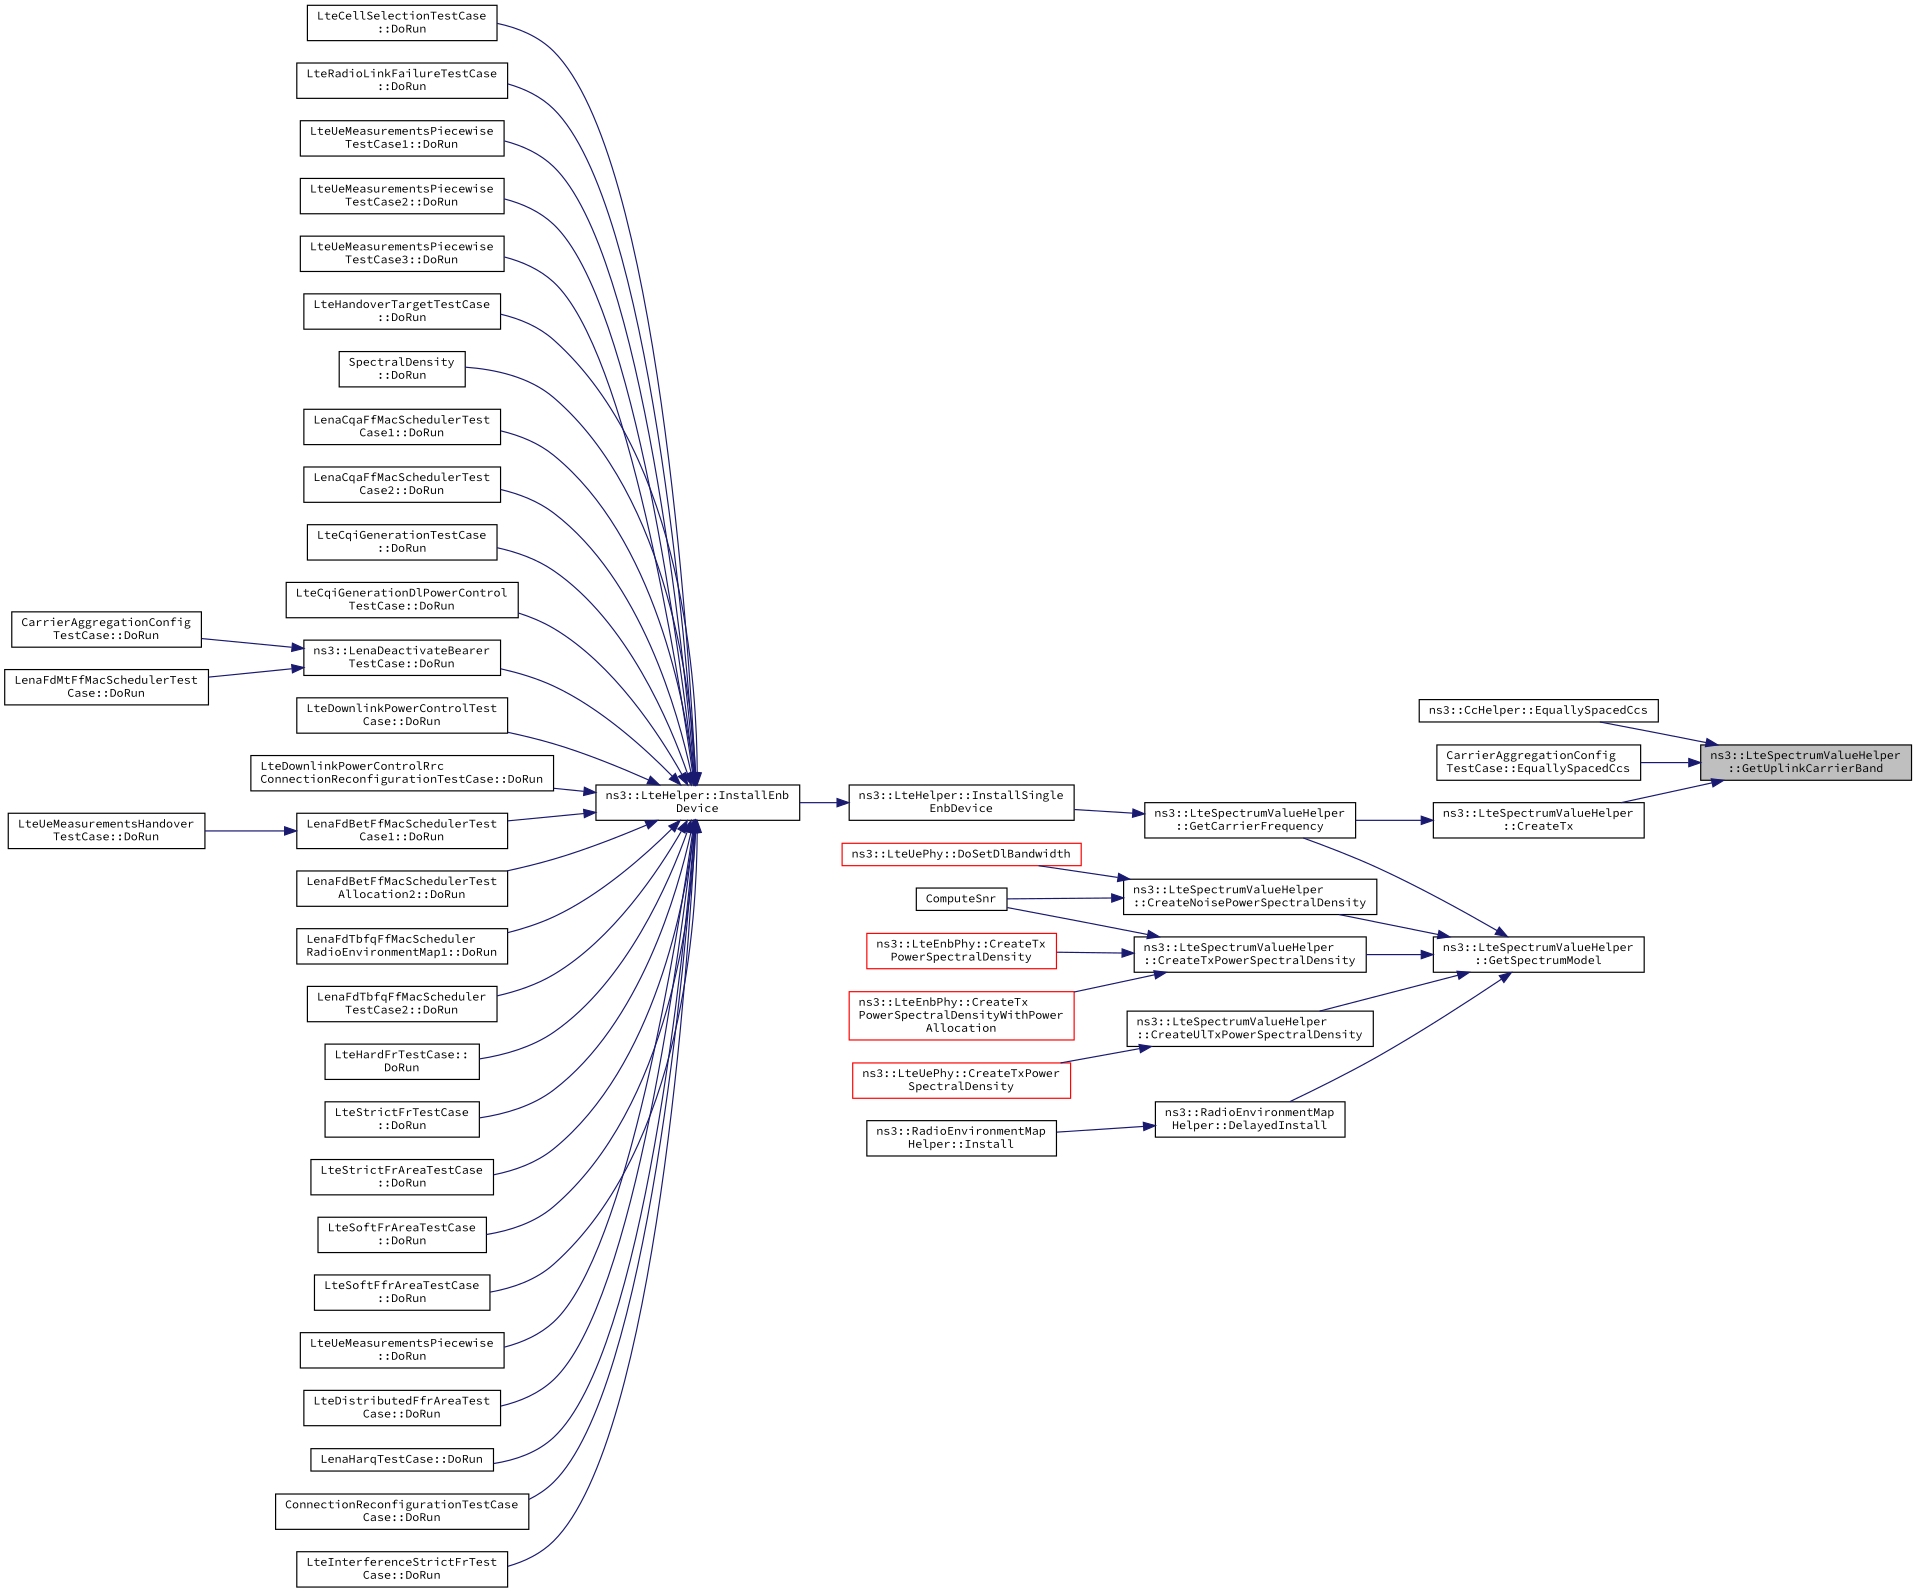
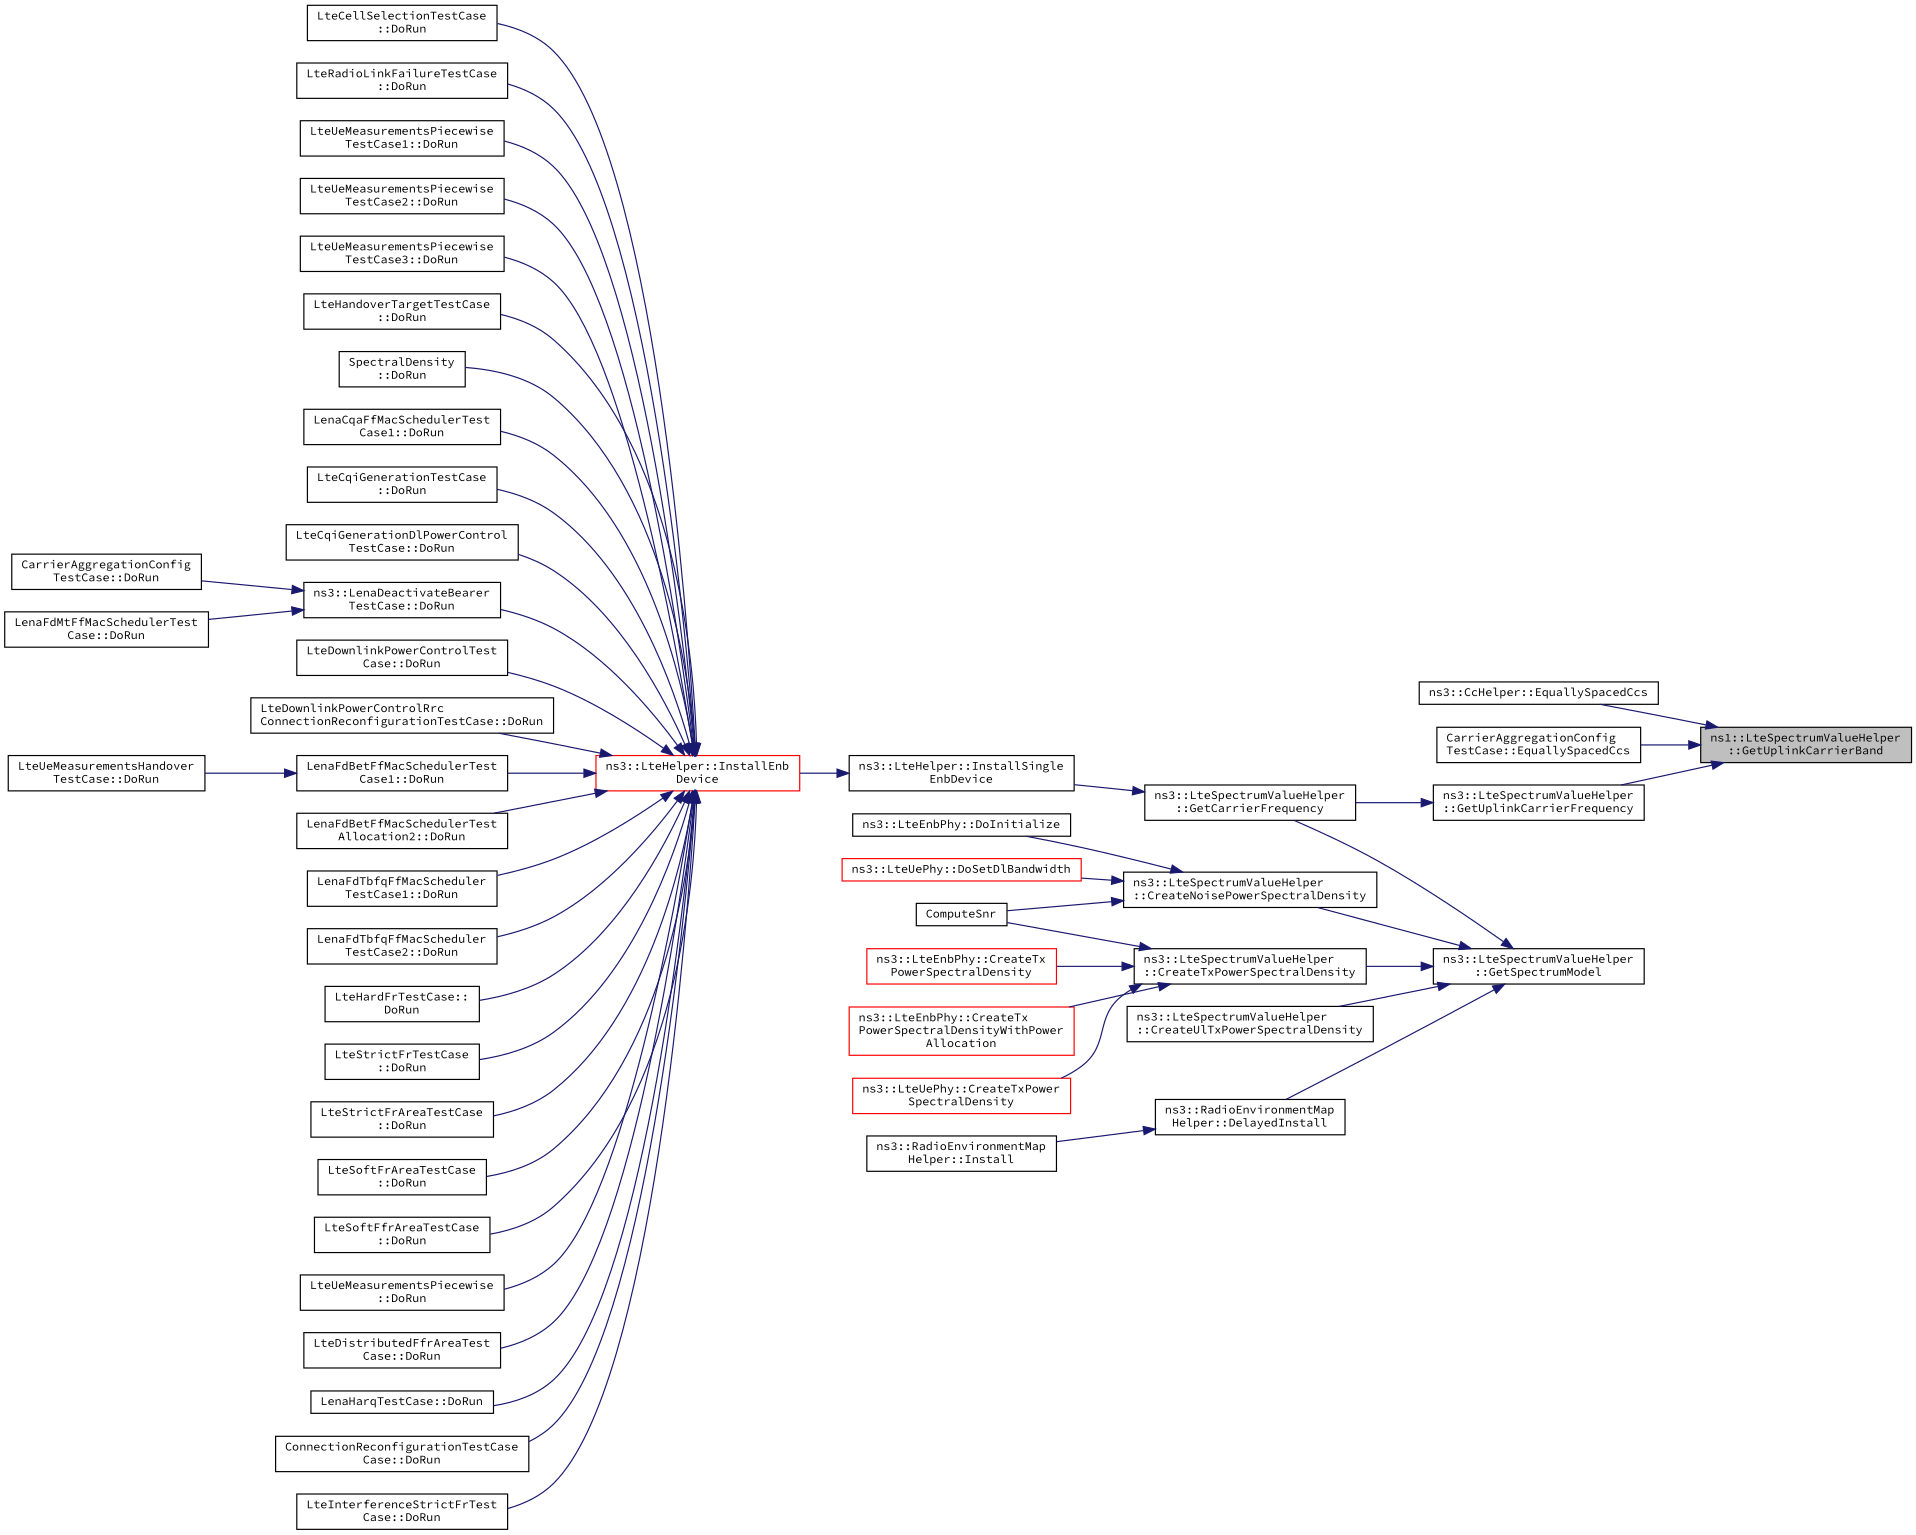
(402, 485) -> none
(1806, 763) -> (1806, 745)
(698, 803) -> (698, 773)
(1539, 820) -> (1539, 803)
none -> (962, 825)
(402, 946) -> (402, 889)
(1100, 1056) -> (1100, 1037)
